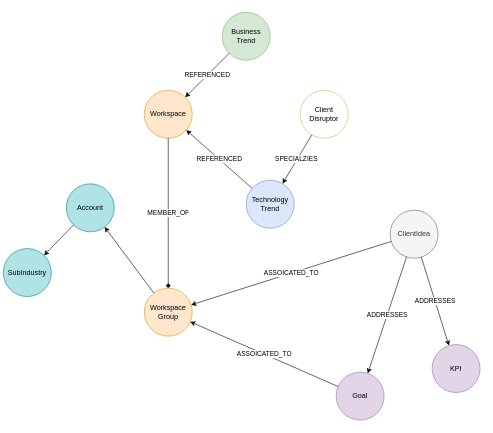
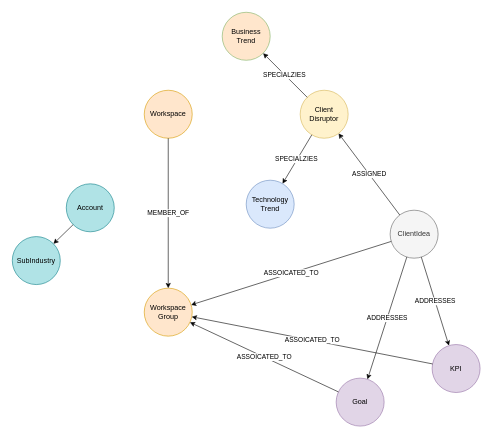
(246, 36) -> (246, 36)
(209, 74) -> none
none -> (287, 77)
(324, 114) -> (324, 114)
(218, 159) -> none
none -> (370, 176)
(130, 262) -> none
(27, 273) -> (36, 261)
(168, 282) -> (168, 282)
none -> (262, 331)
(360, 396) -> (360, 402)
